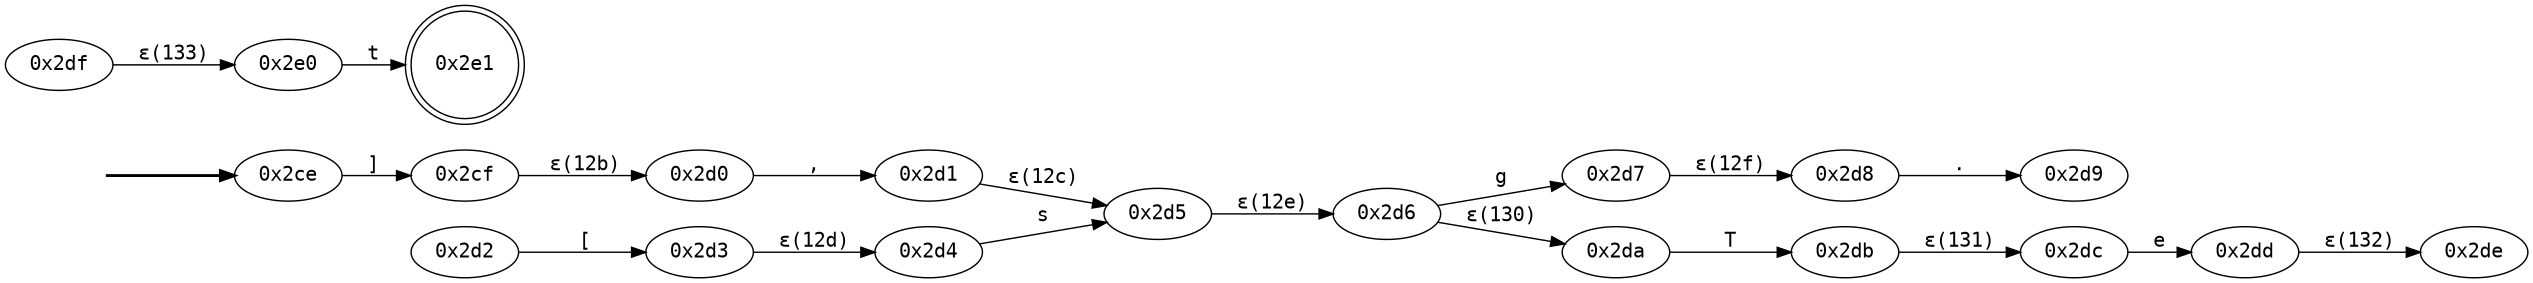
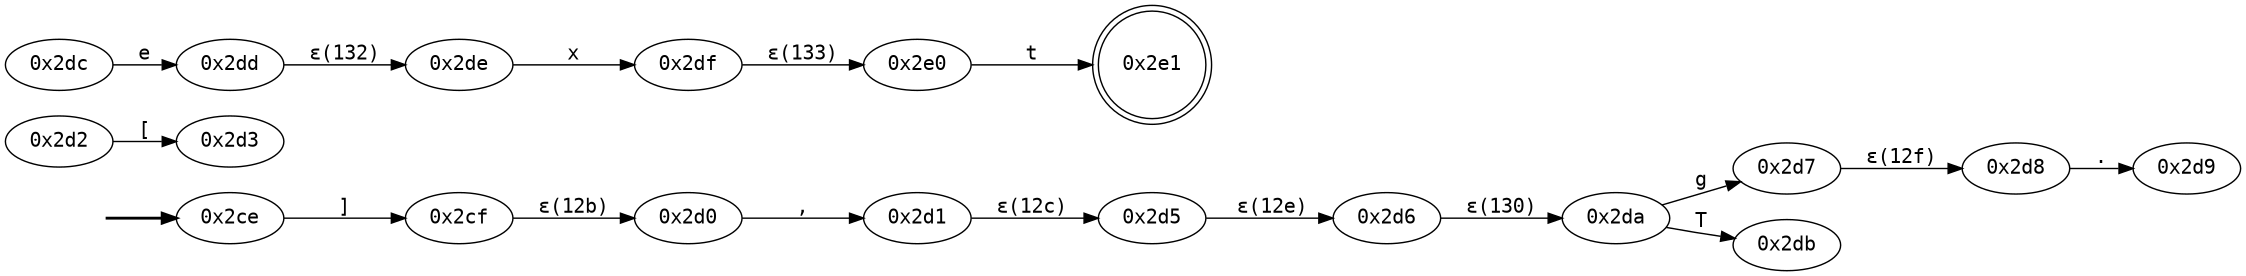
none -> (567, 65)
(1494, 196) -> (1694, 195)
(929, 252) -> none
(1953, 252) -> none
